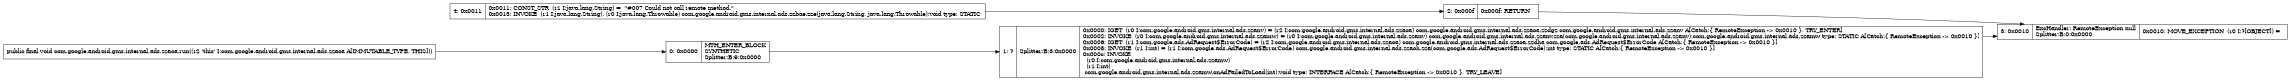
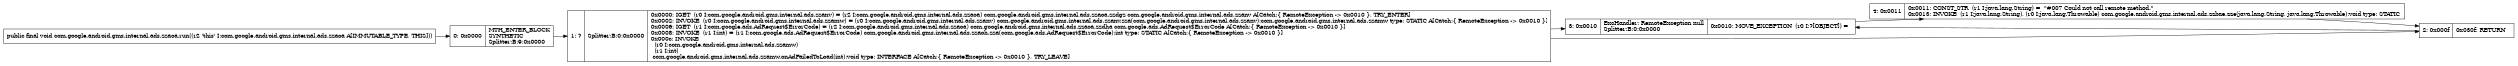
(1508, 11) -> (2483, 30)
none -> (1887, 20)
none -> (1983, 37)
(1048, 52) -> (616, 36)
